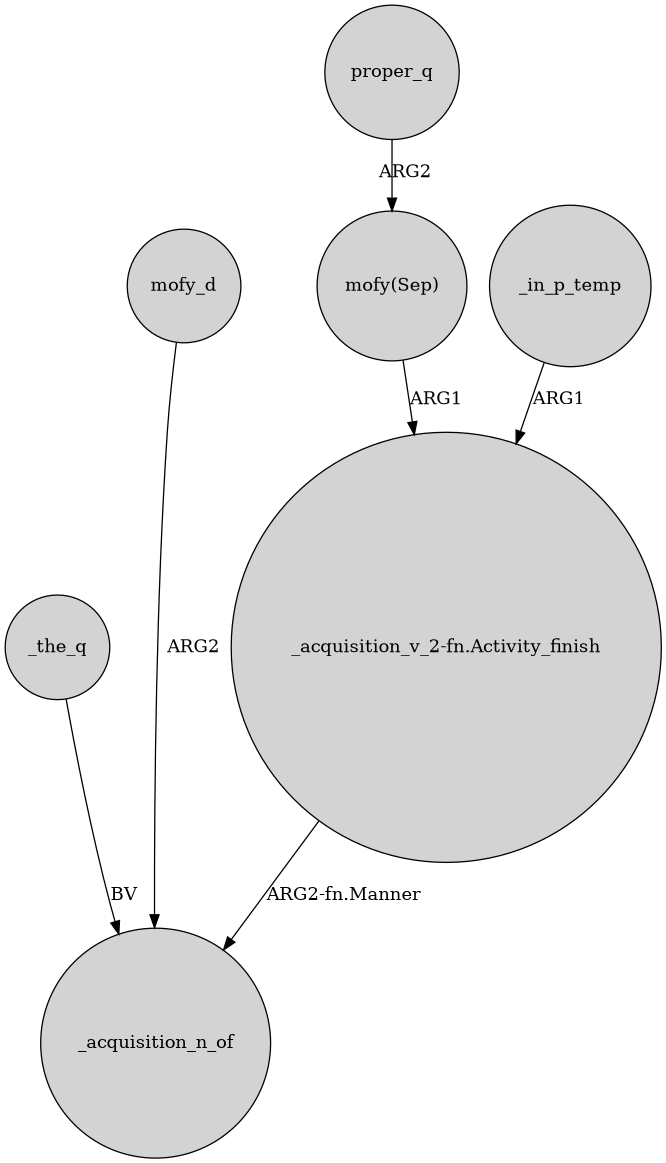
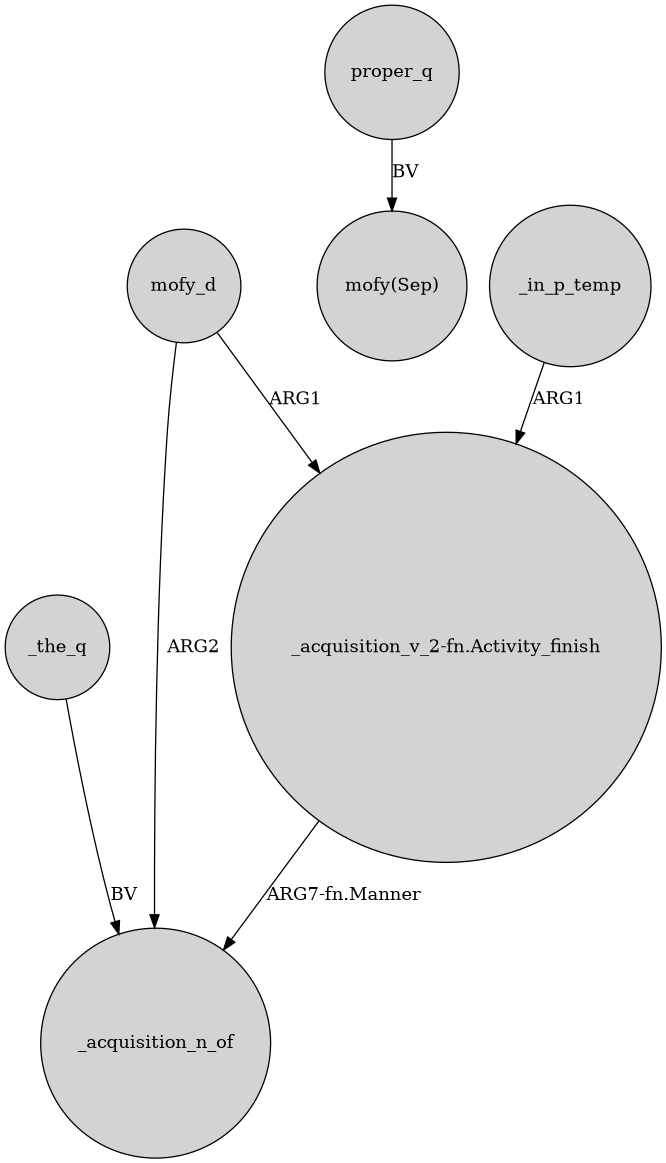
(406, 172) -> (406, 172)
(408, 391) -> (265, 397)
(344, 895) -> (344, 895)
